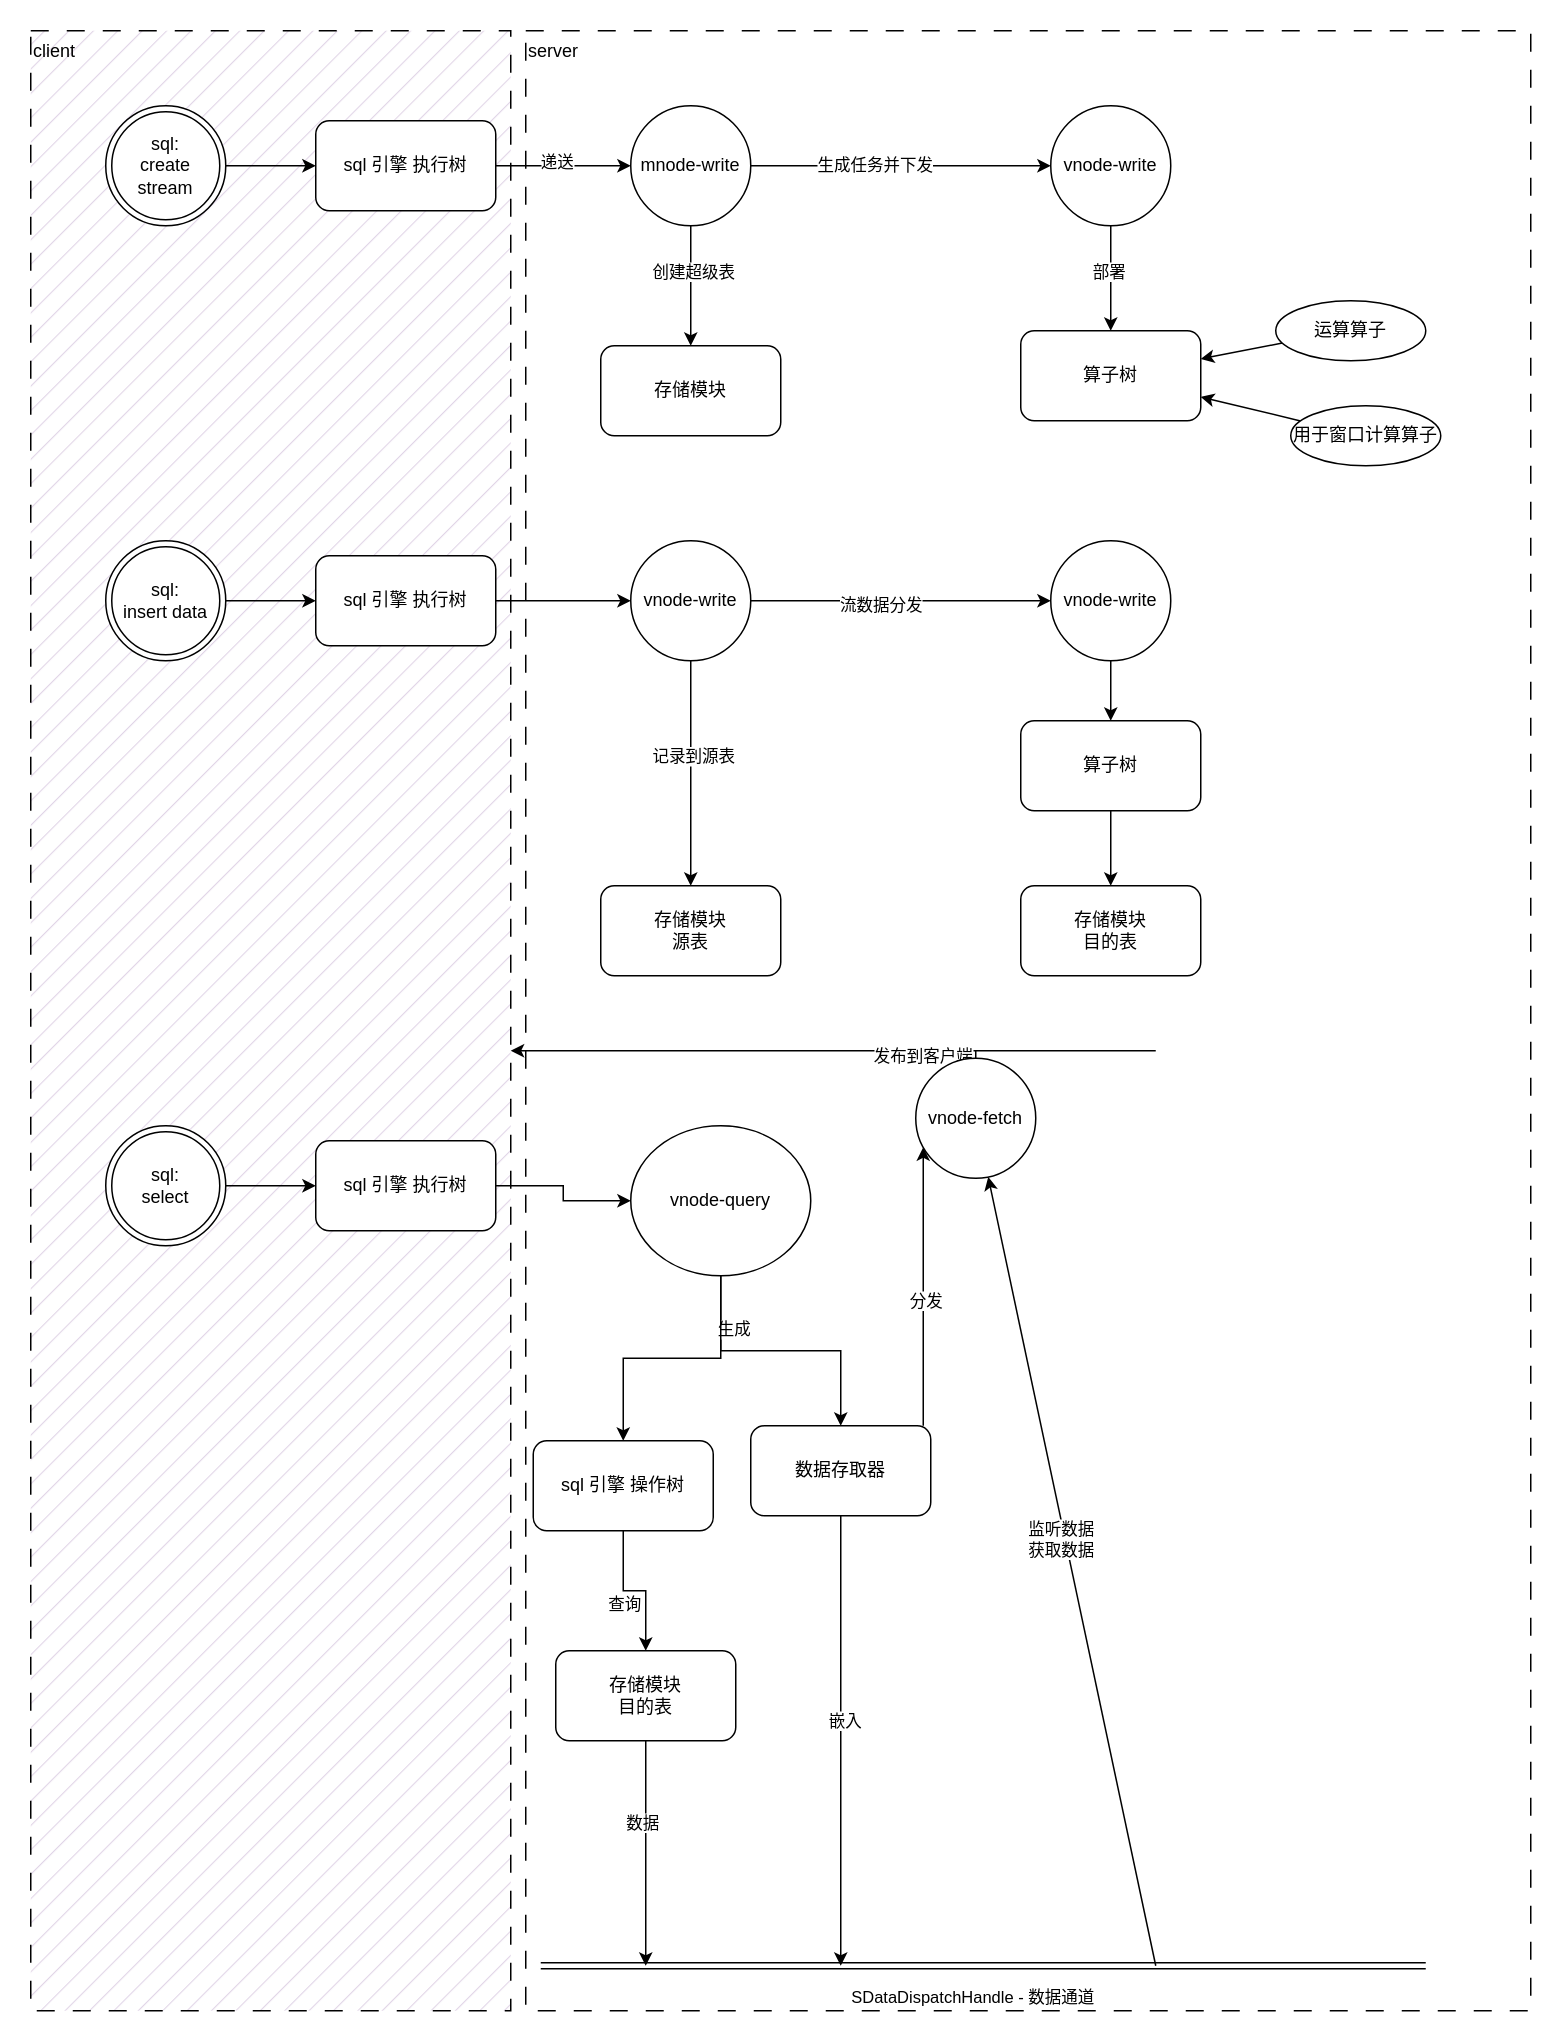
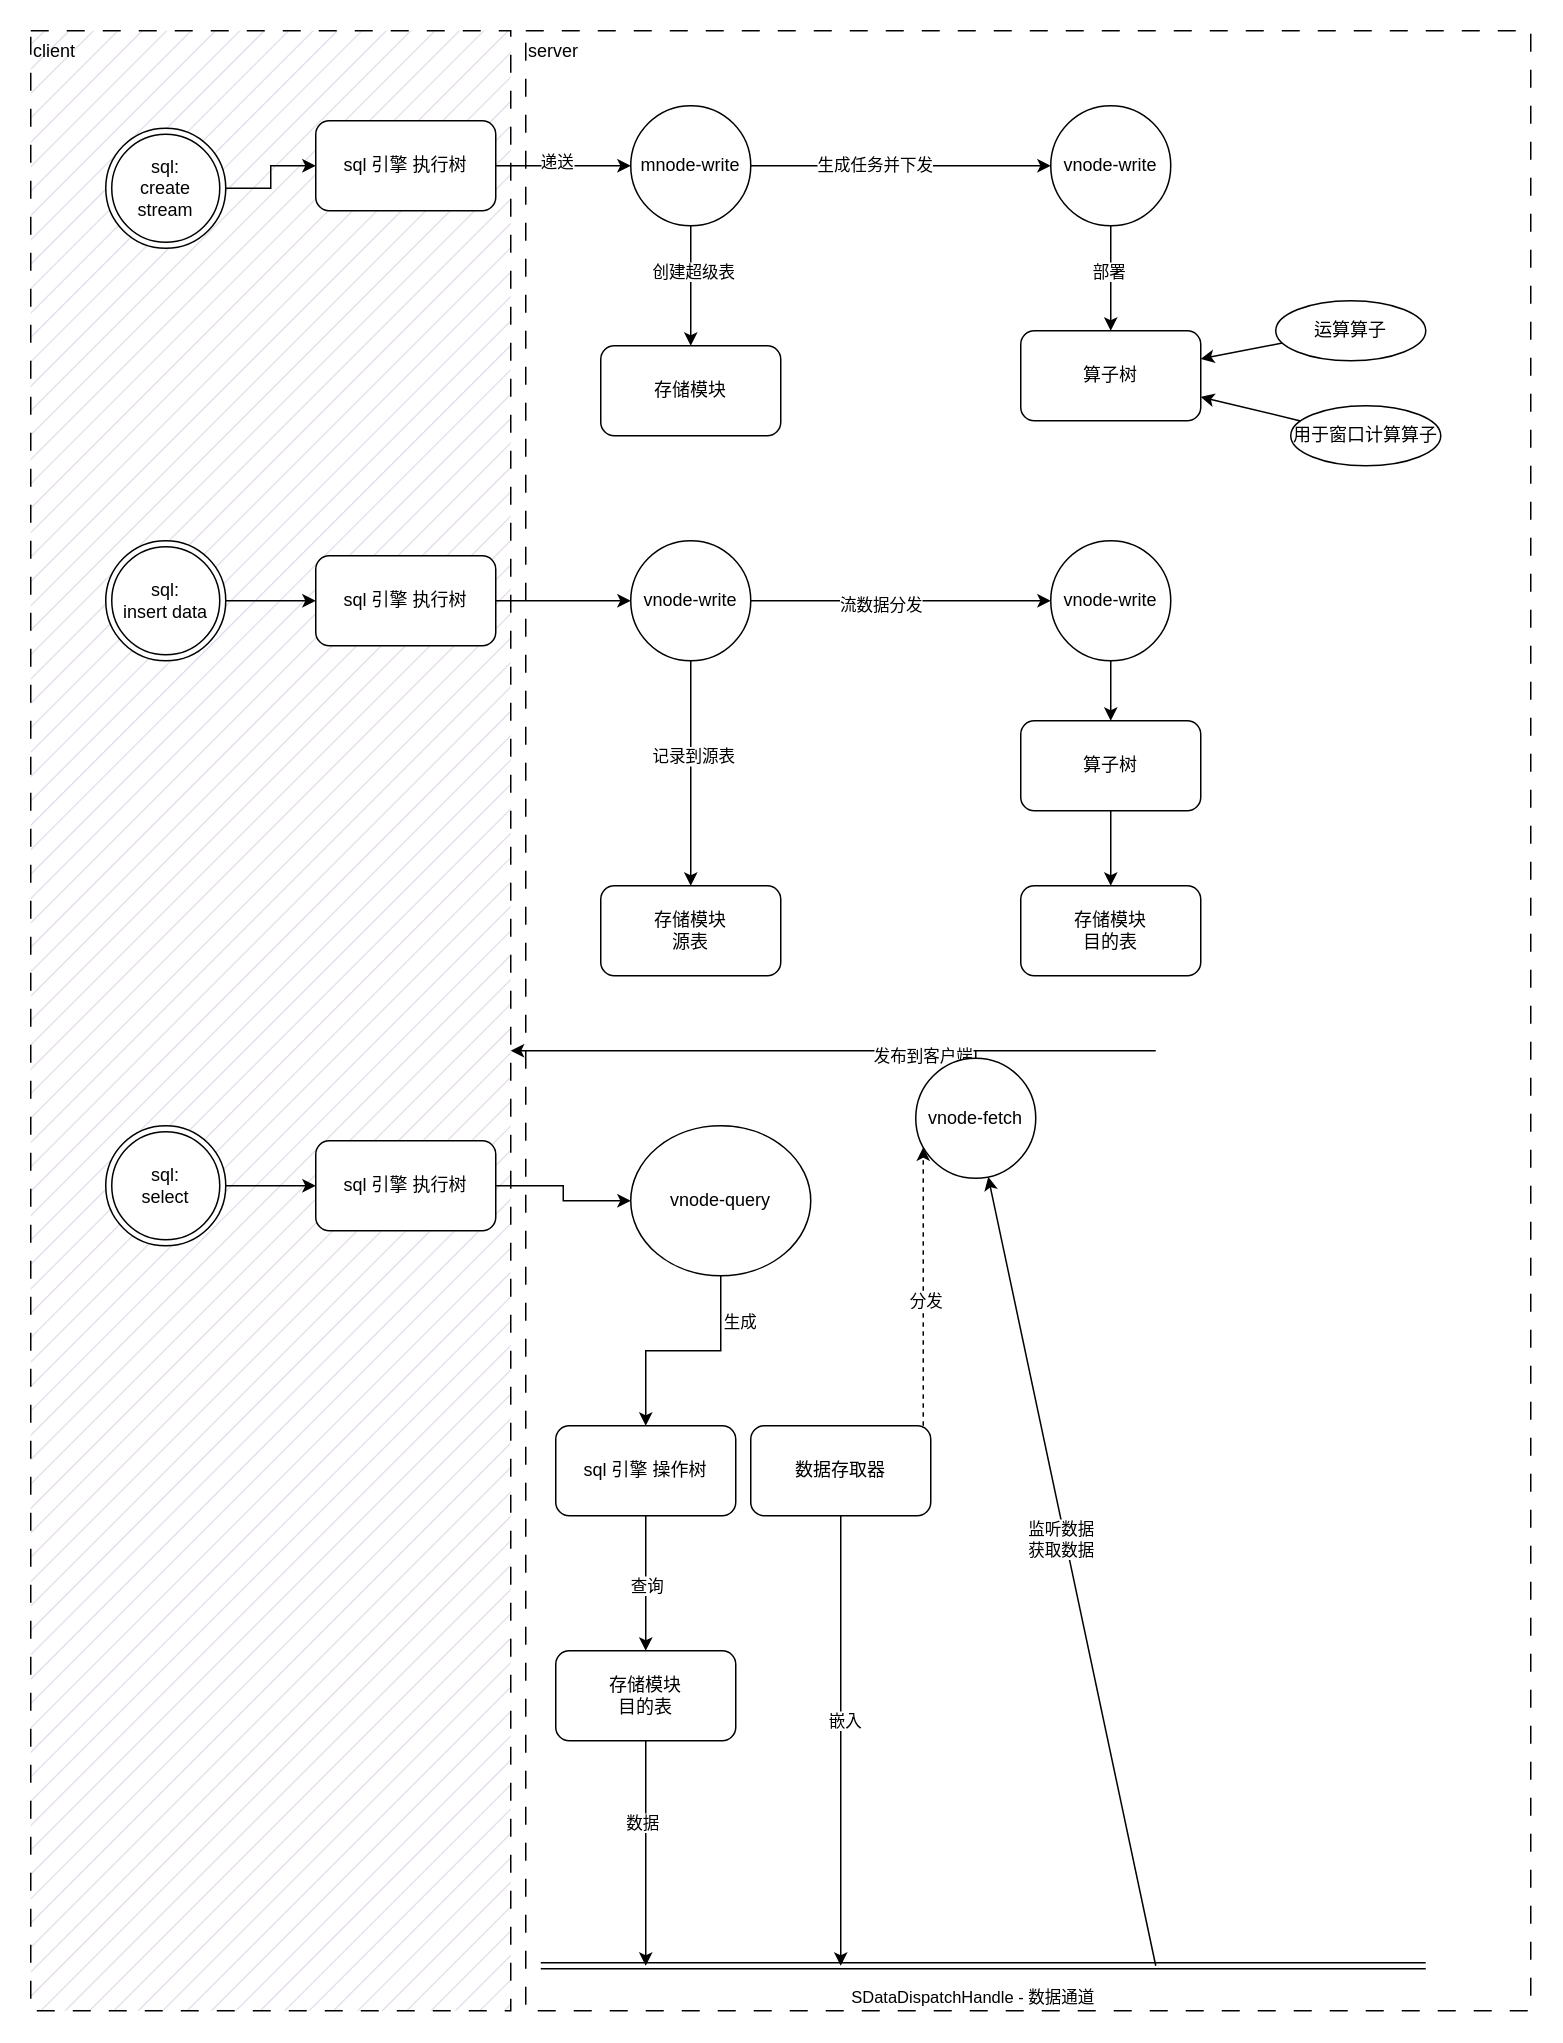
(166, 166) -> (166, 188)
(923, 1222) -> (923, 1222)
(814, 1351) -> none
(623, 1486) -> (646, 1471)
